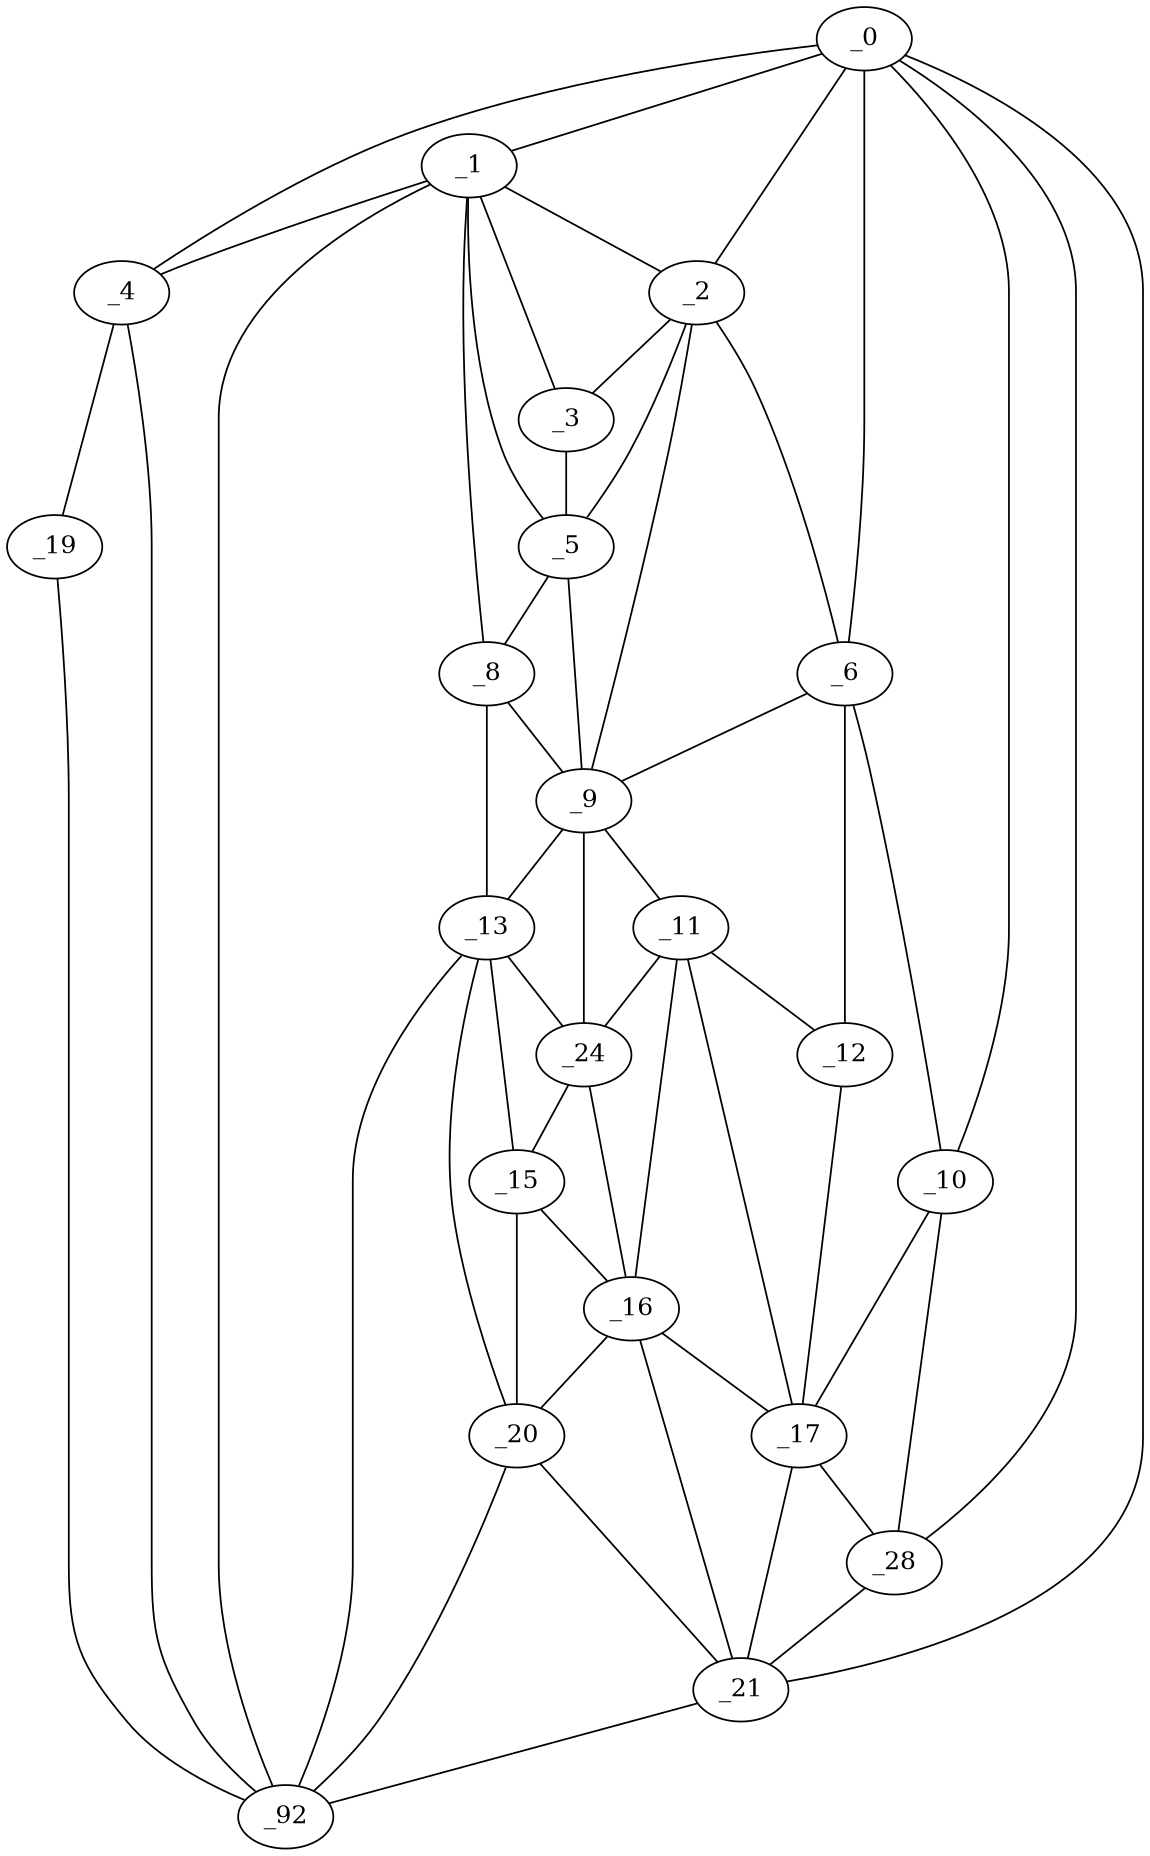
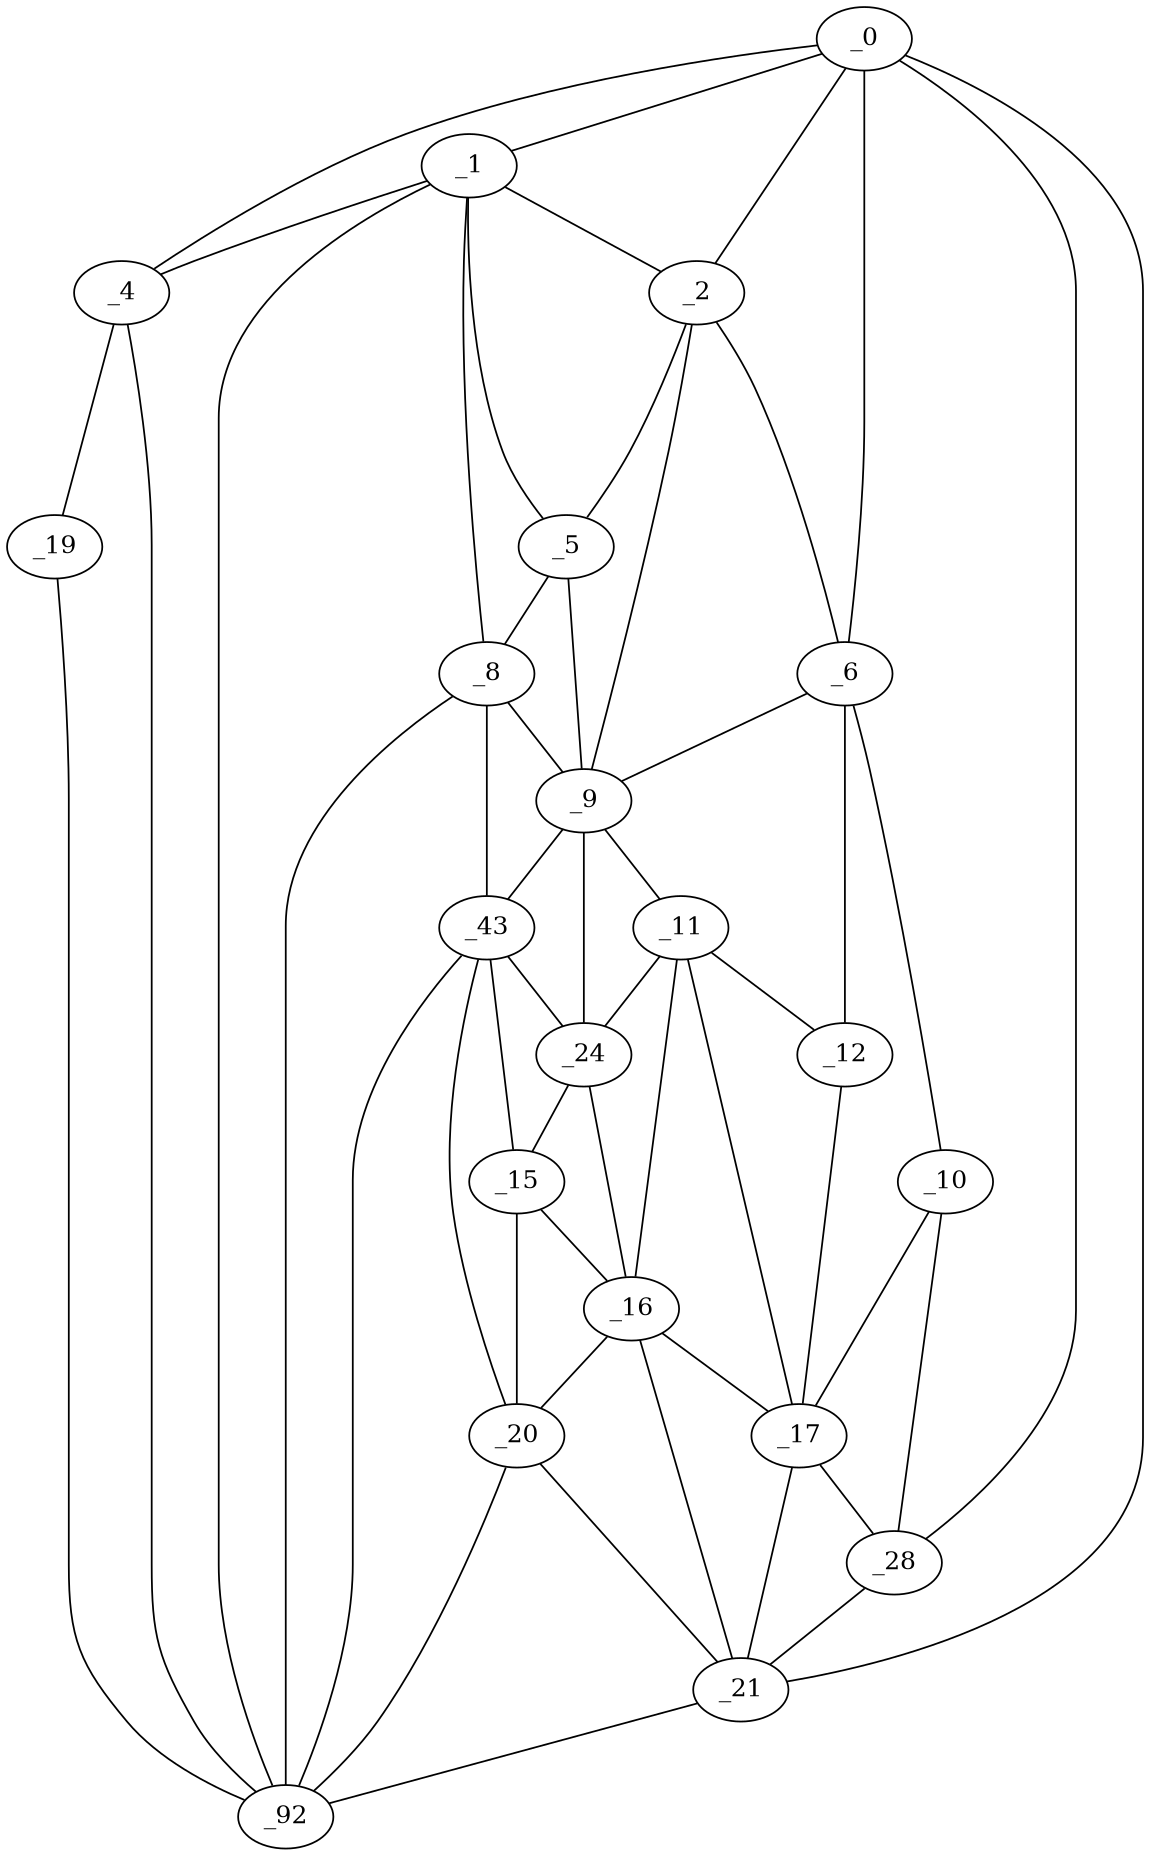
(566, 420) -> none
(1009, 594) -> none
(487, 928) -> (487, 928)
none -> (286, 1208)
